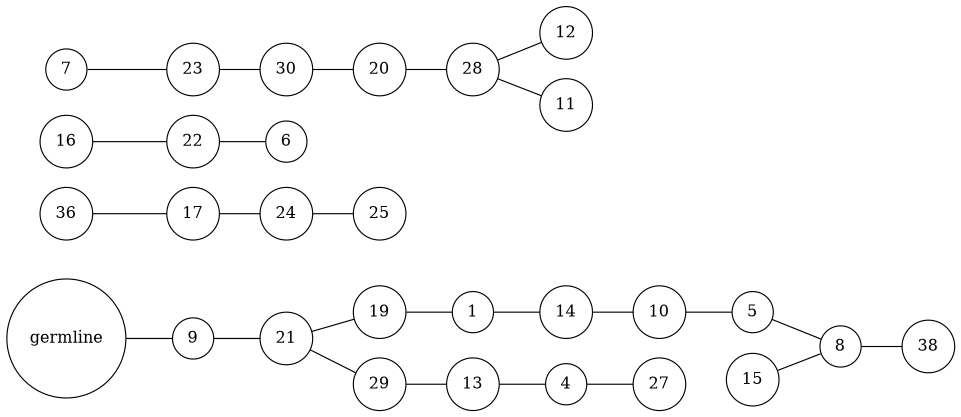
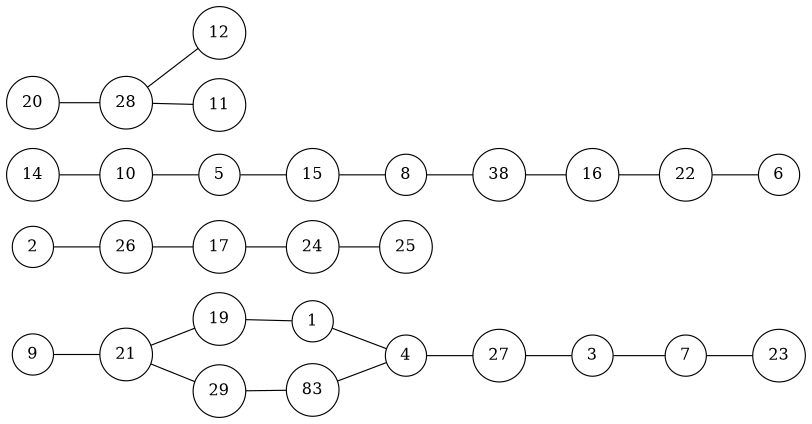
(286, 70) -> none
none -> (546, 175)
(66, 214) -> (126, 247)
none -> (33, 247)
(517, 312) -> (359, 338)
(797, 329) -> (263, 175)
(66, 338) -> none
none -> (593, 356)
(473, 384) -> (313, 390)
